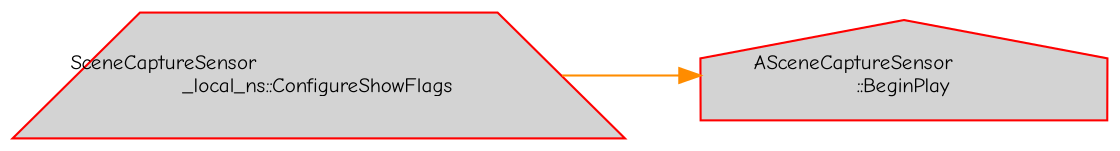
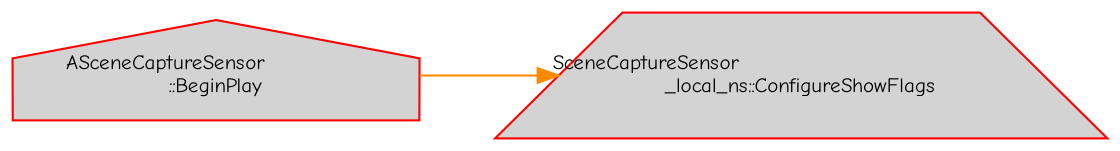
(621, 76) -> (479, 76)
